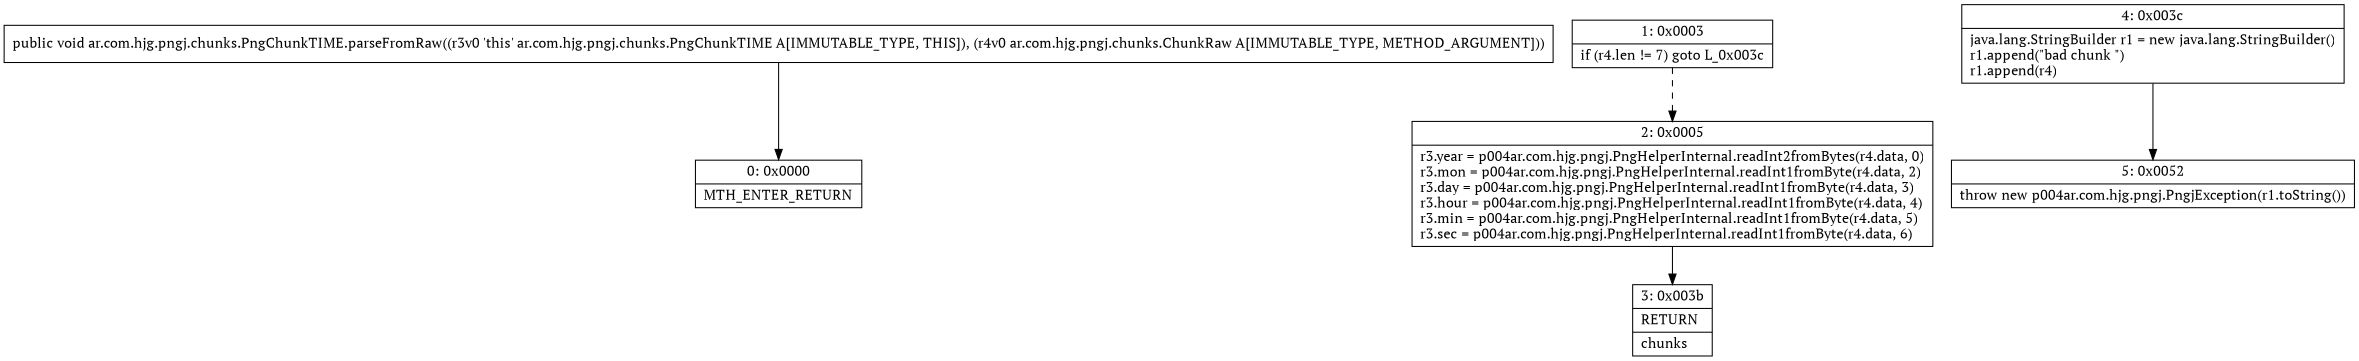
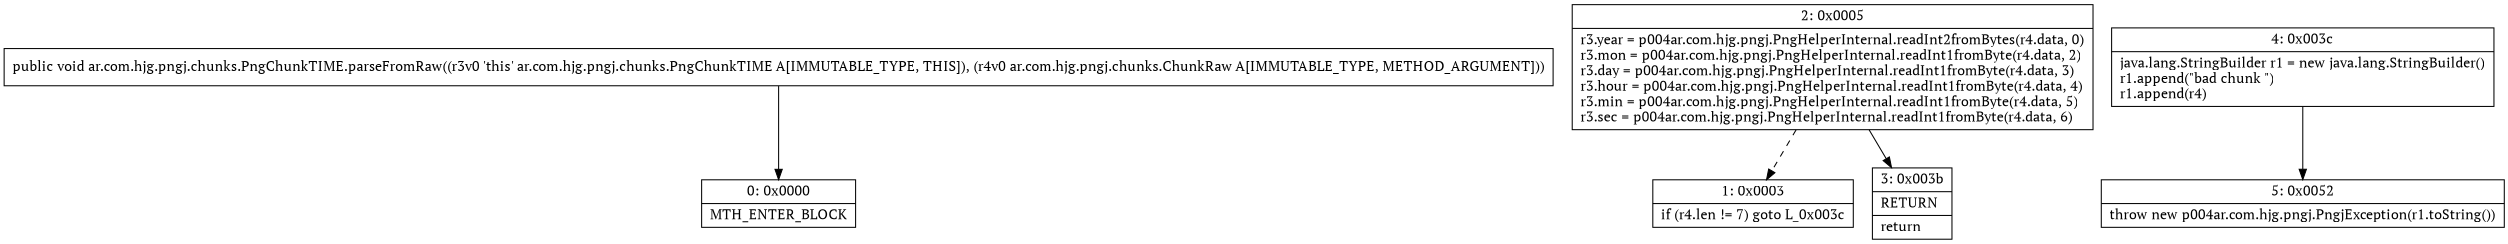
(1672, 89) -> (1784, 150)
(779, 195) -> (779, 215)
(1665, 344) -> (1901, 227)
